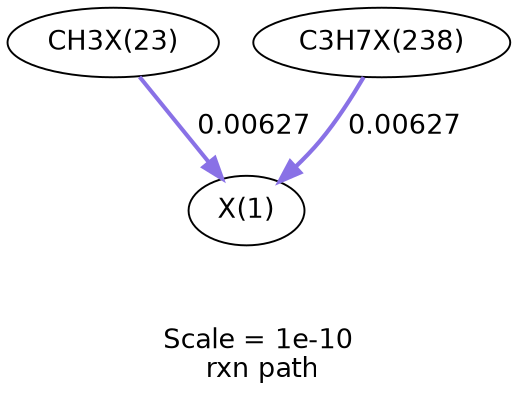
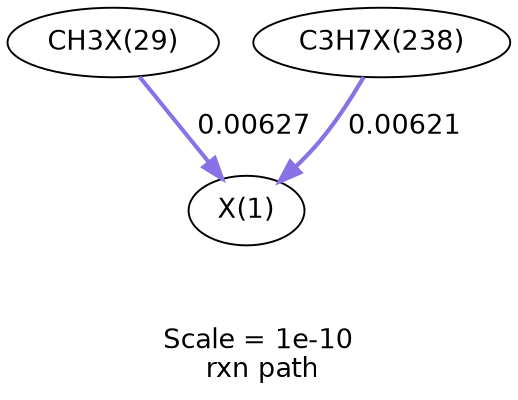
(113, 43) -> (113, 43)
(401, 127) -> (401, 127)
